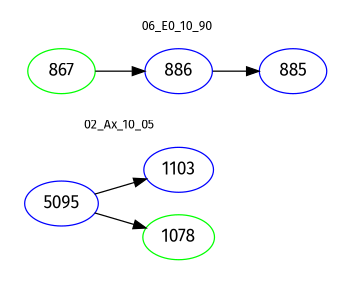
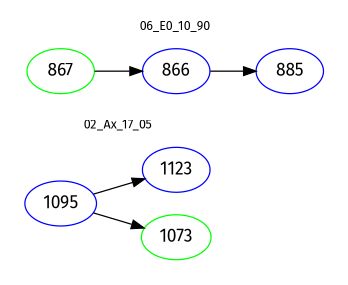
(179, 71) -> (176, 71)
(120, 125) -> (118, 125)
(179, 170) -> (176, 170)
(61, 204) -> (61, 204)
(179, 237) -> (176, 237)
